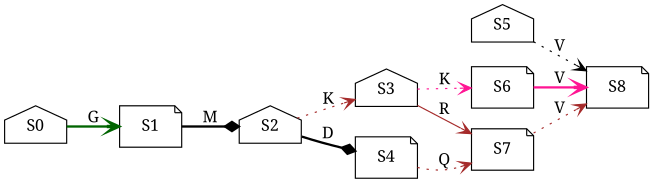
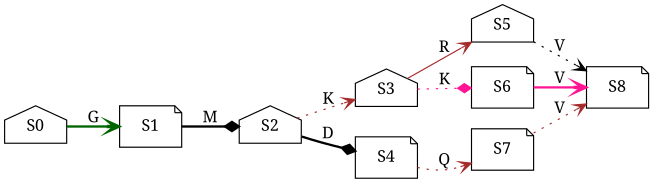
(437, 89) -> (437, 89)
(439, 117) -> (434, 63)
